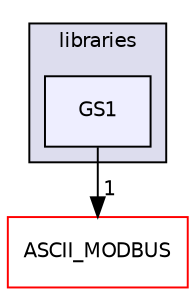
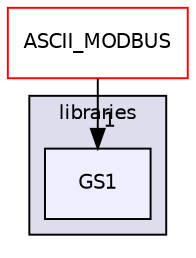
(98, 175) -> (98, 108)
